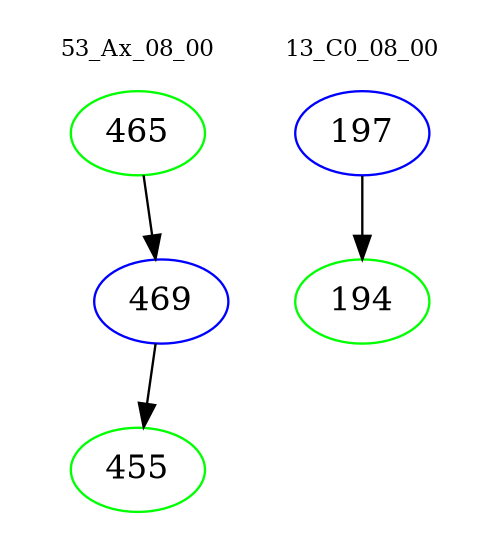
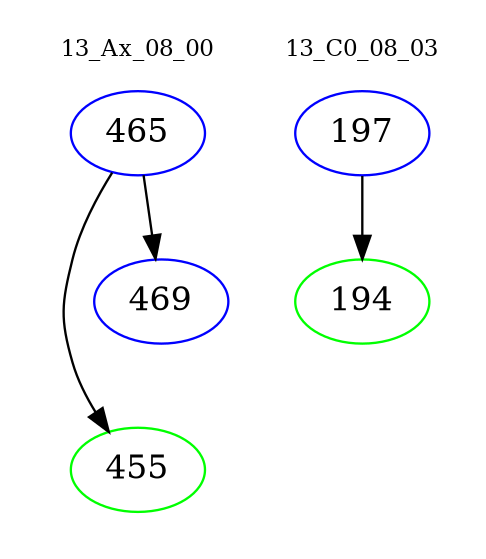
(138, 50) -> (138, 50)
(362, 50) -> (362, 50)
(138, 133) -> (138, 133)
(151, 374) -> (66, 291)
